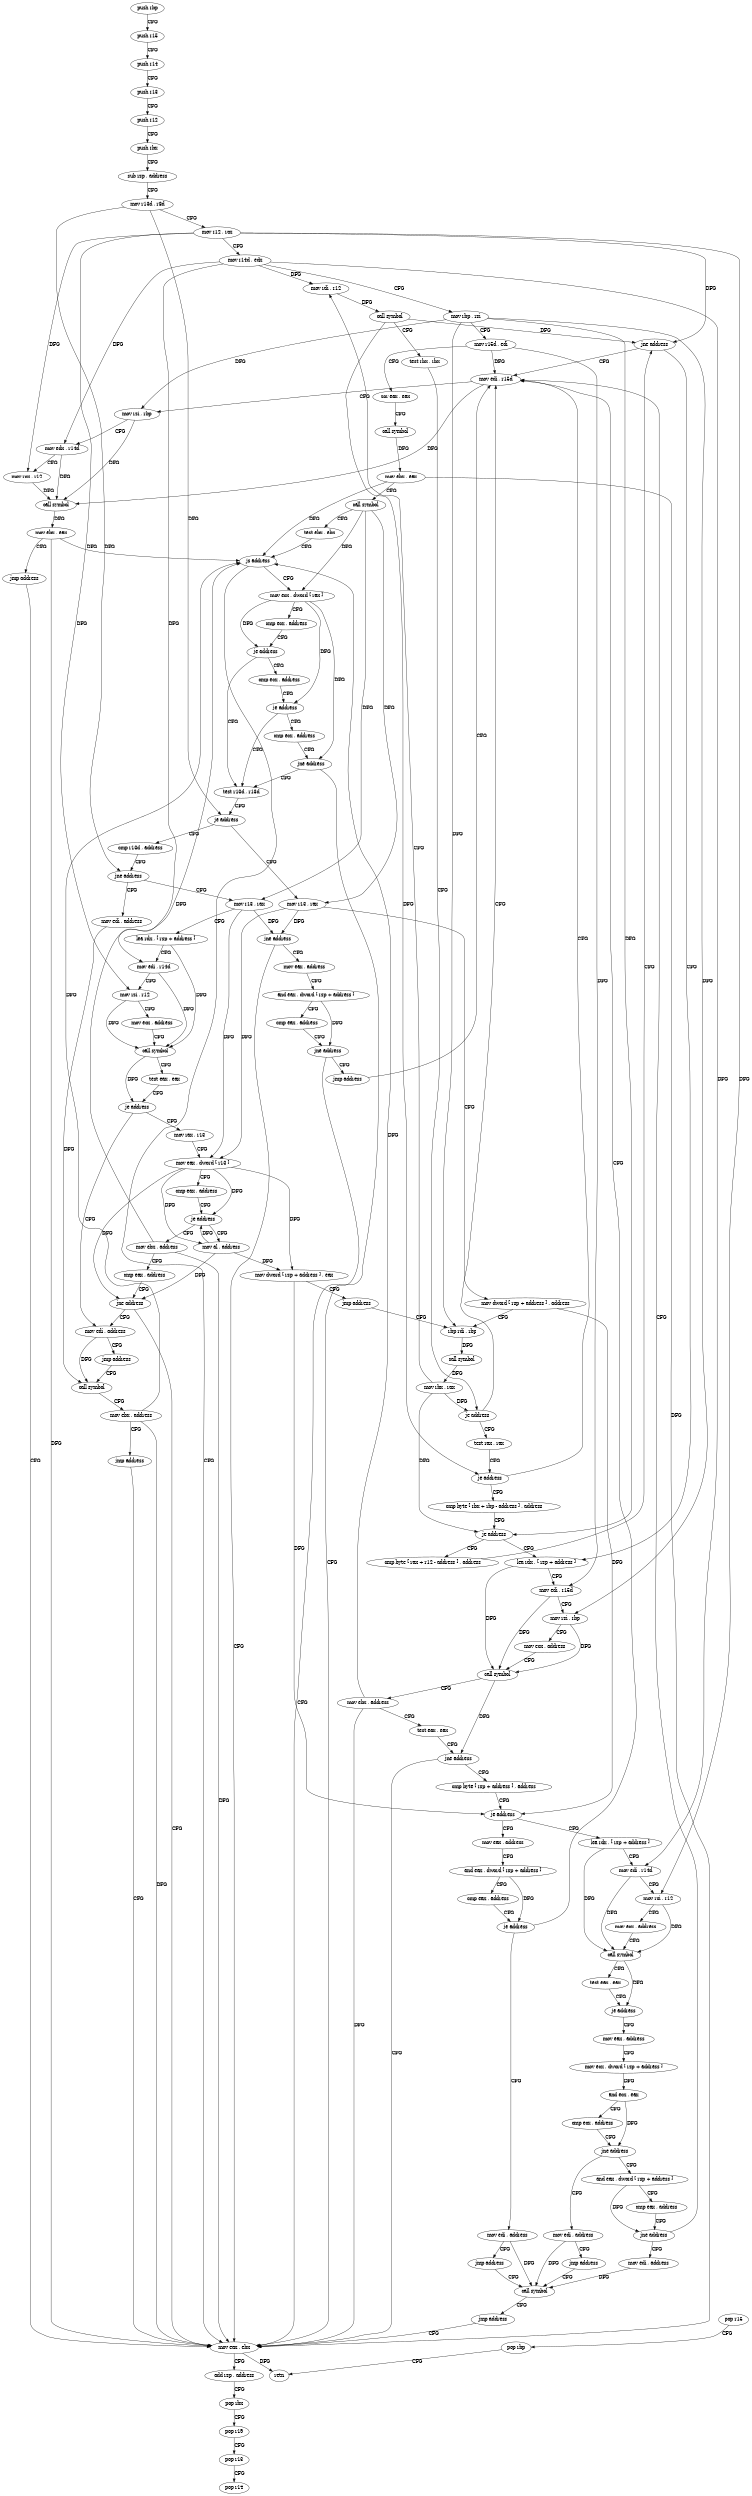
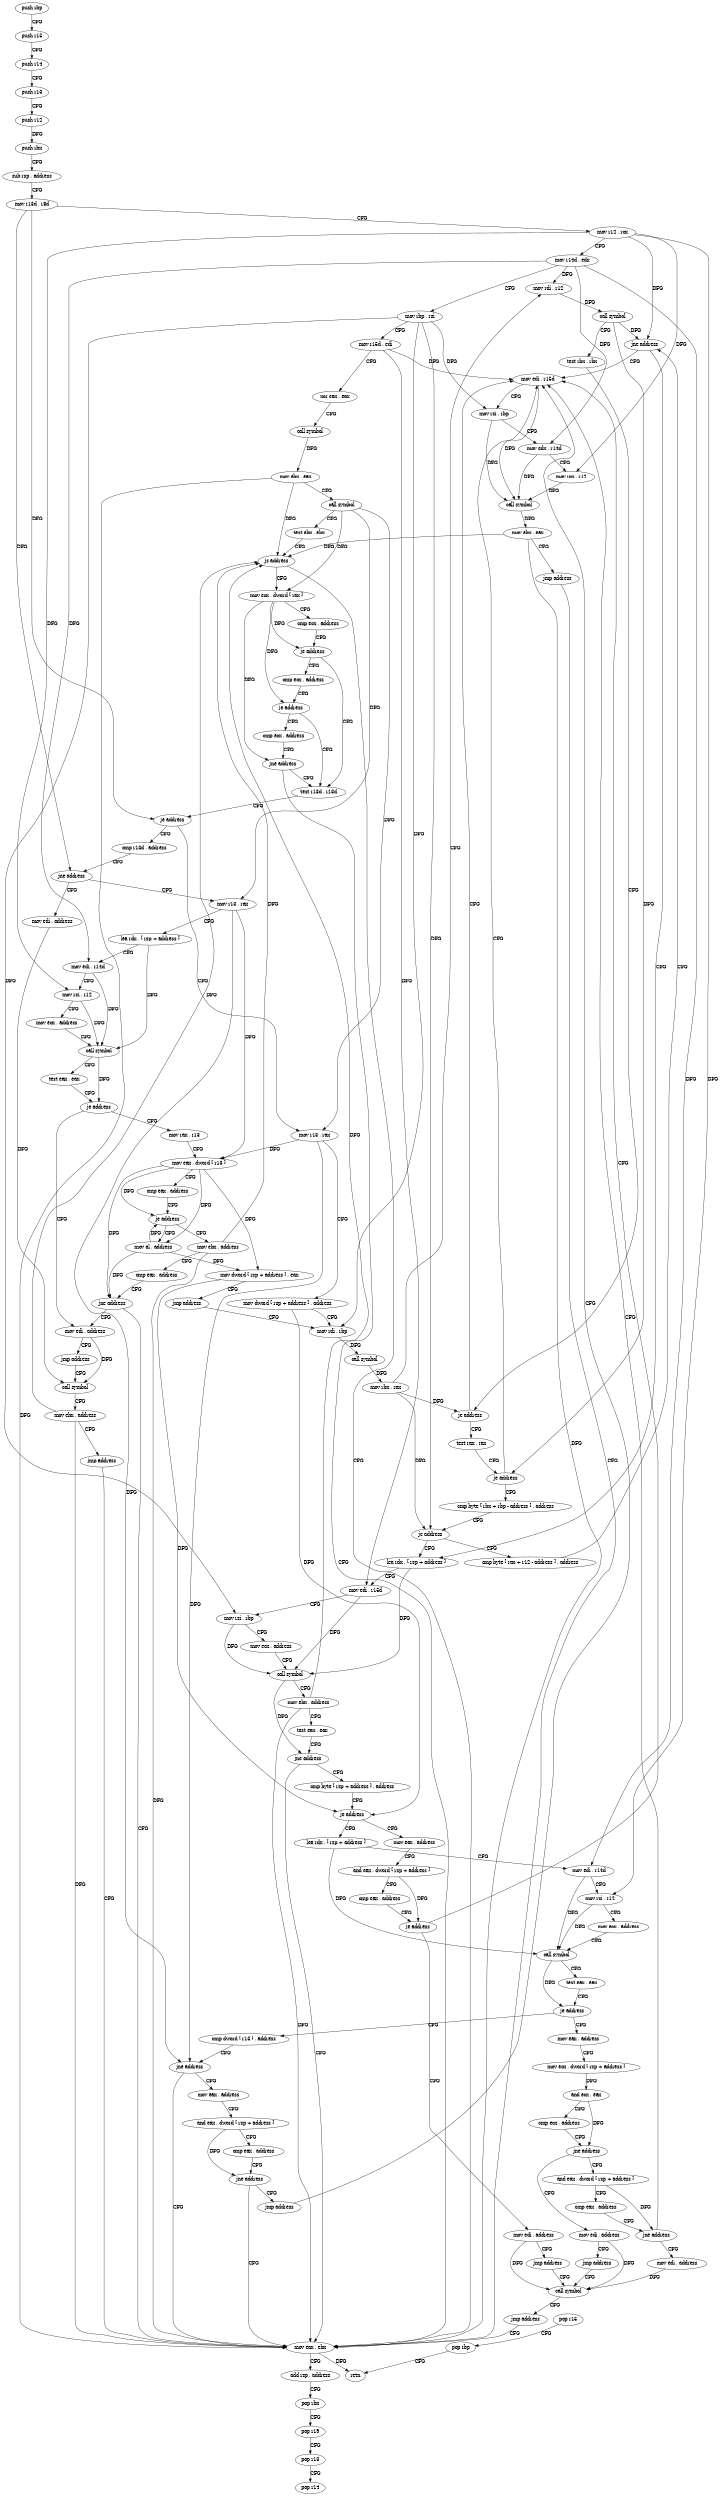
(153, 135) -> (37, 135)
(462, 1332) -> (332, 1332)
none -> (244, 2039)
